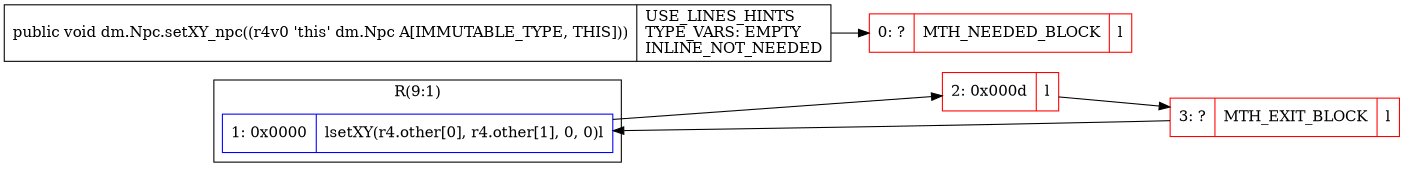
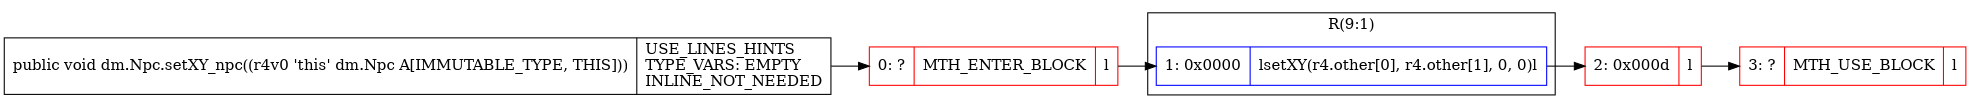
(1012, 33) -> (1005, 66)
(1296, 117) -> (1864, 66)
(897, 126) -> (1132, 66)
